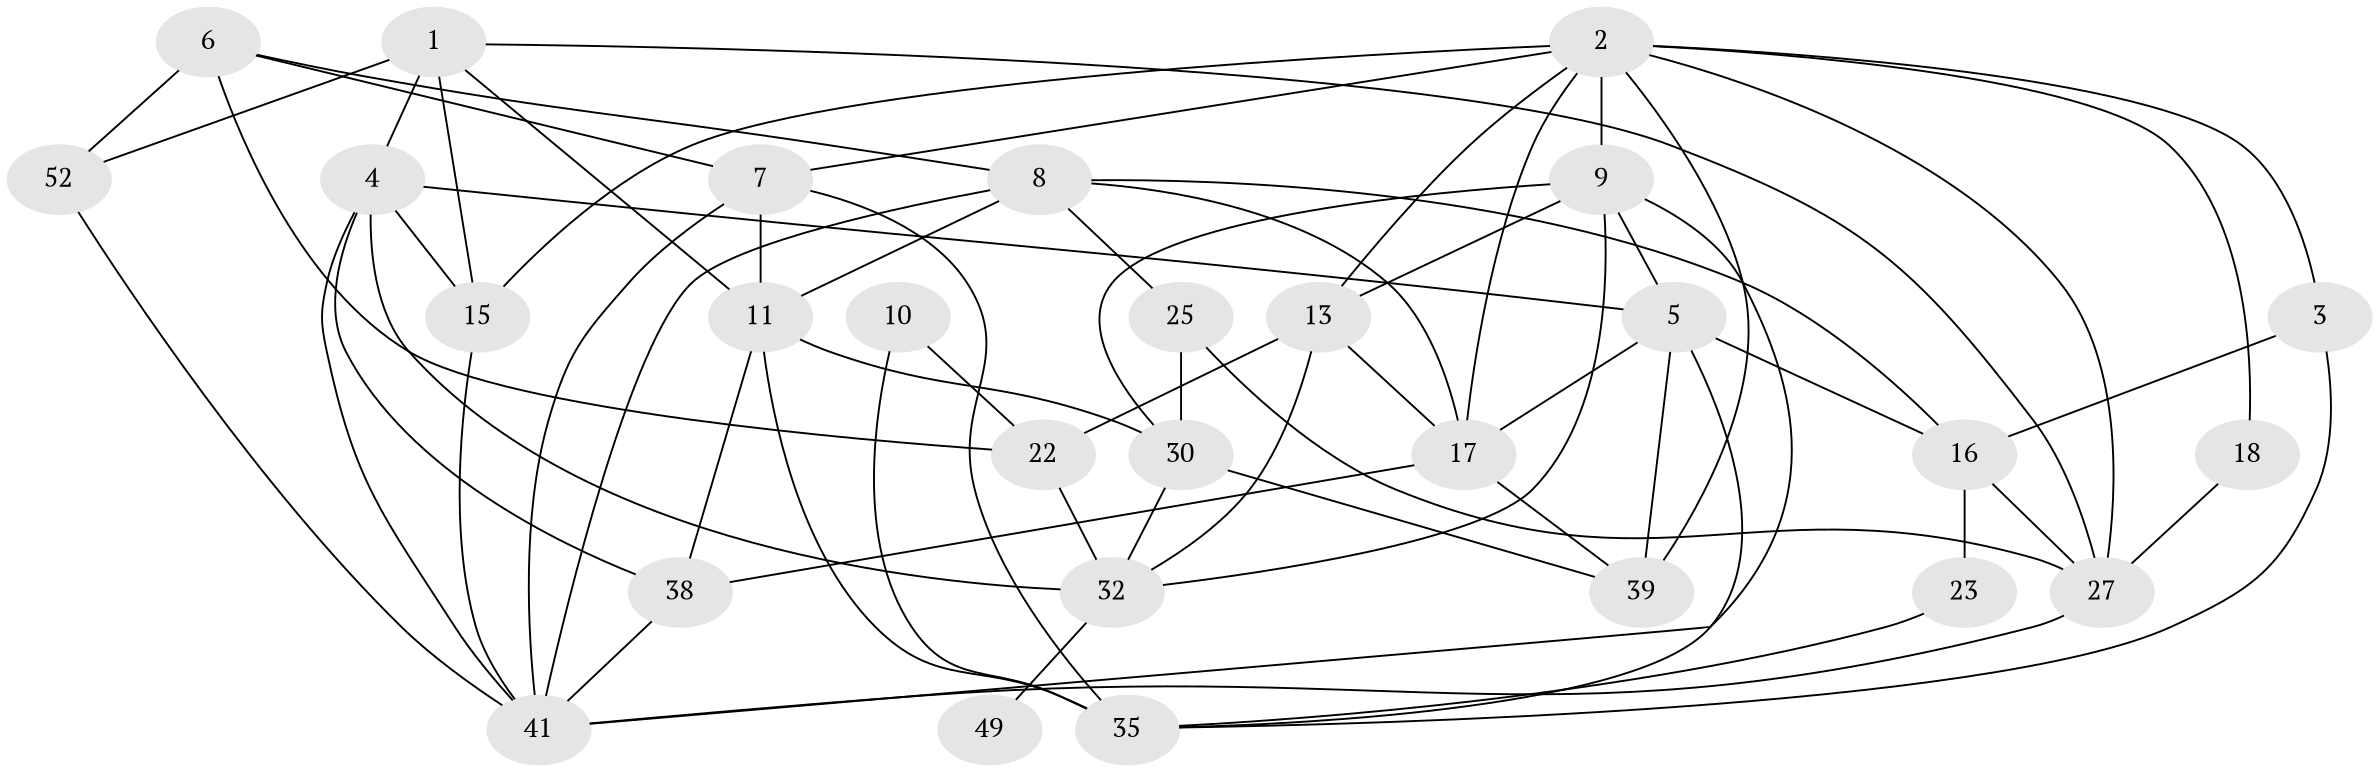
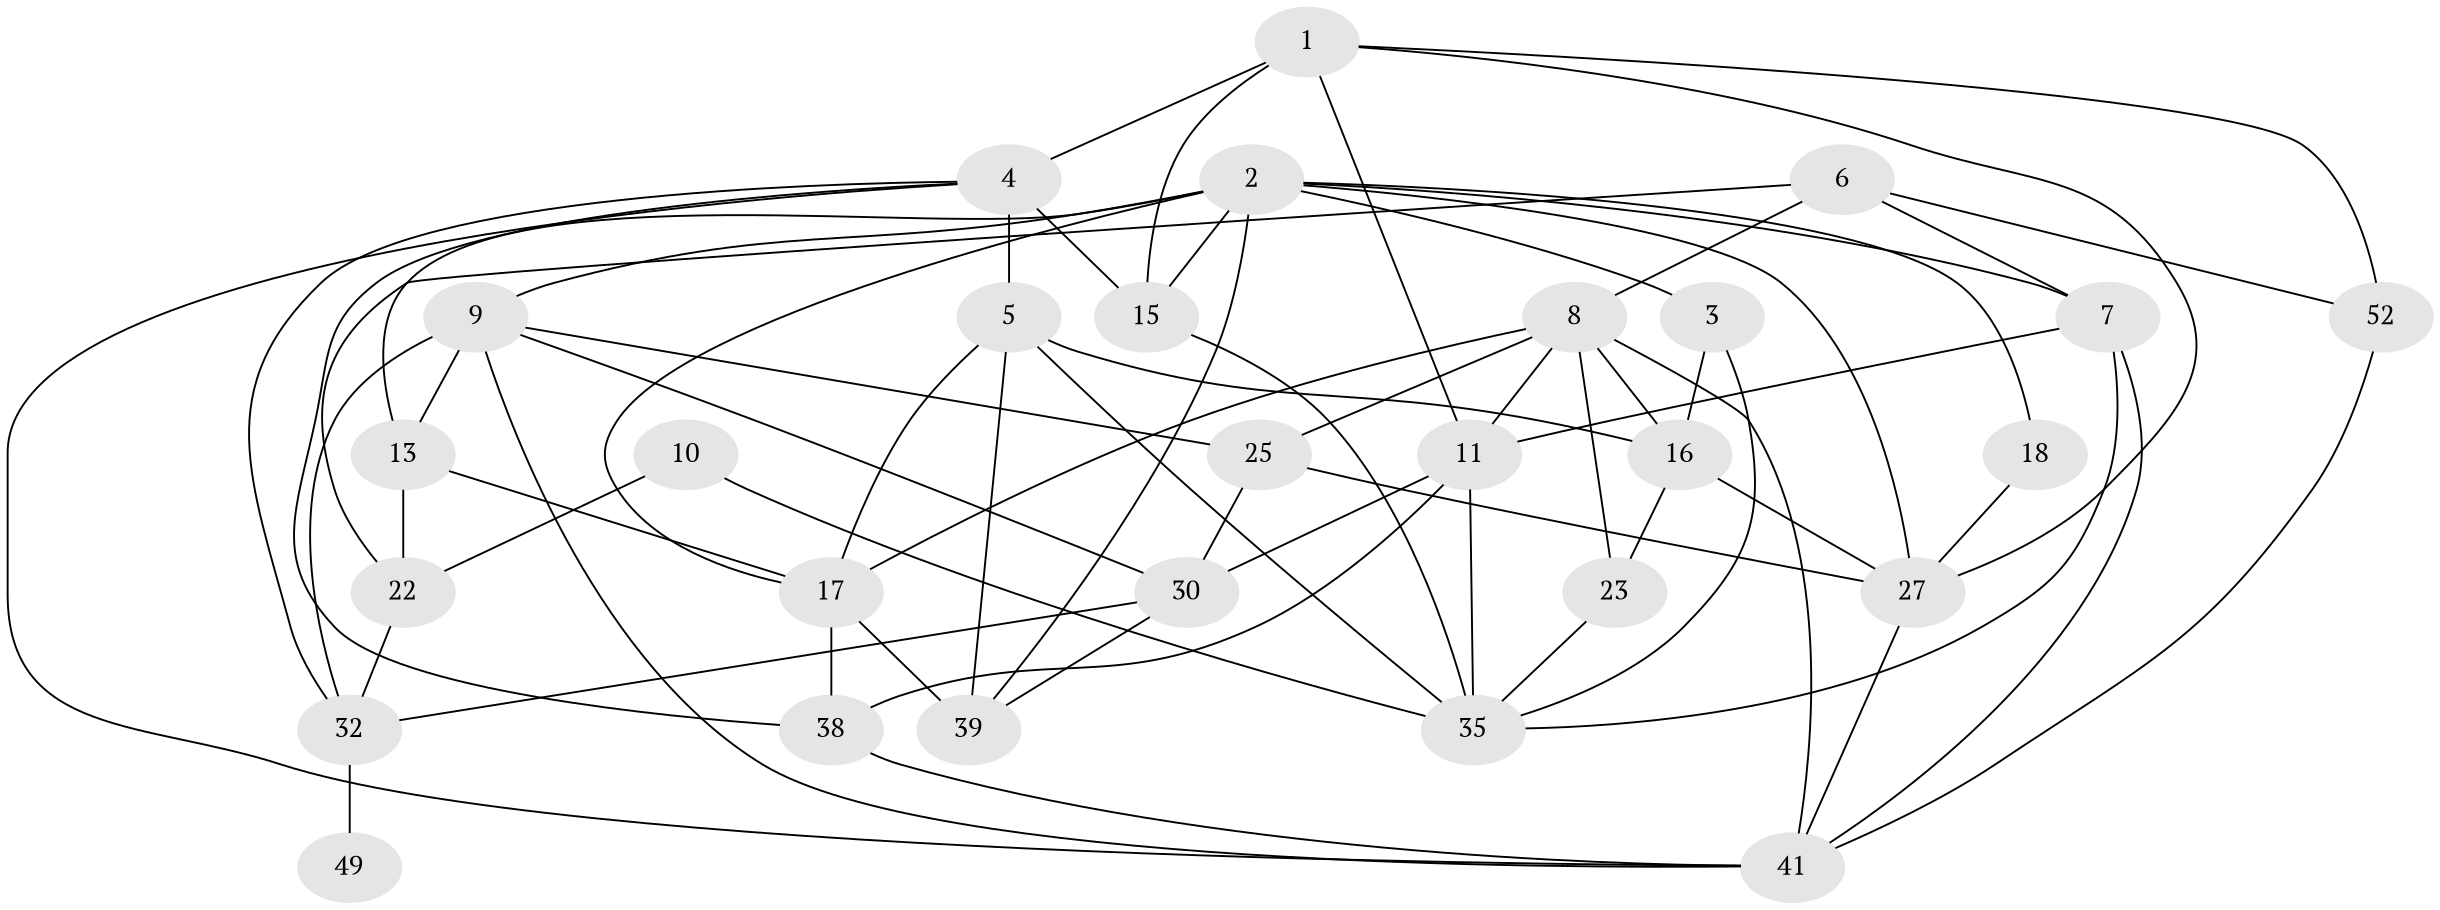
(1645, 261) -> (868, 386)
none -> (1595, 455)
(1264, 468) -> none
(461, 531) -> (1366, 469)
